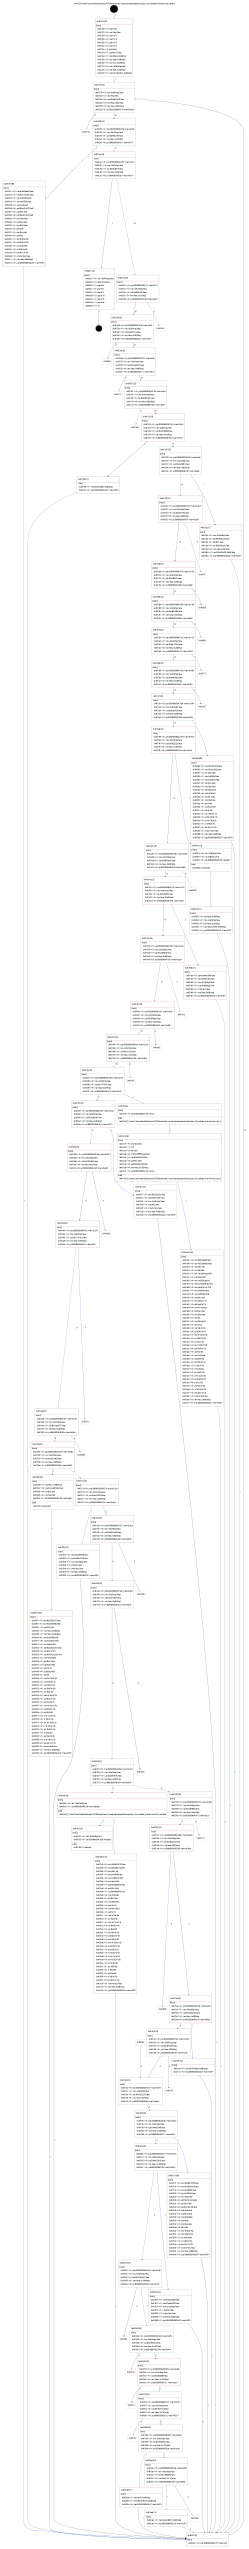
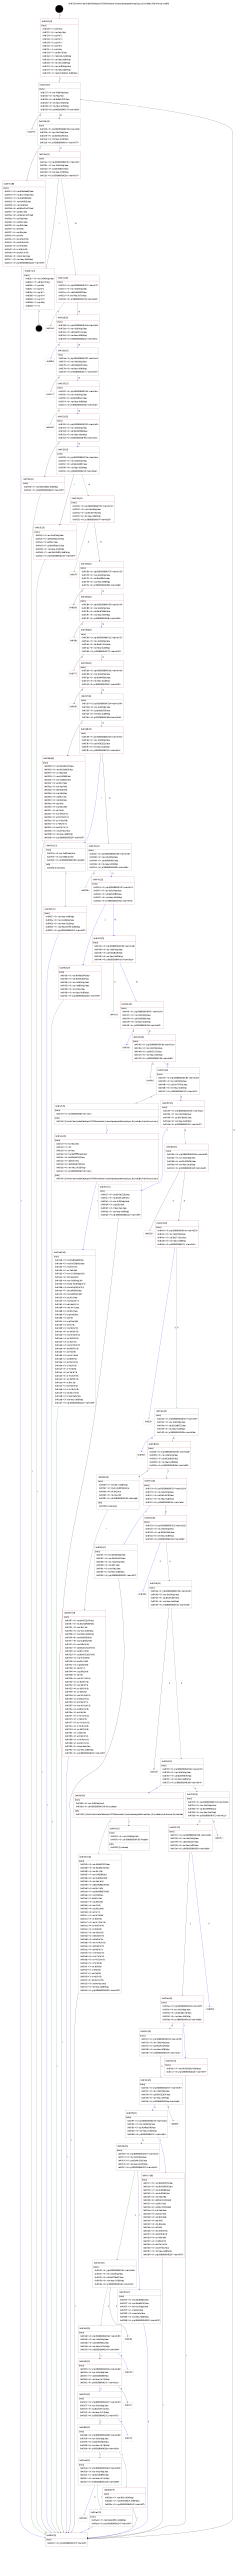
(140, 2061) -> (170, 2113)
(169, 2091) -> none
